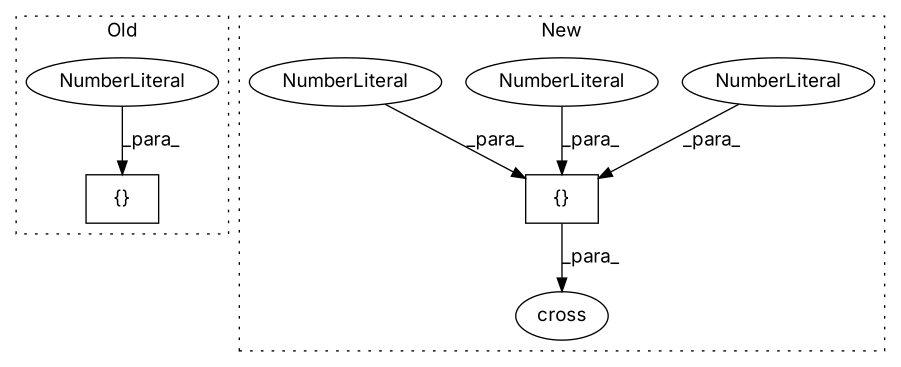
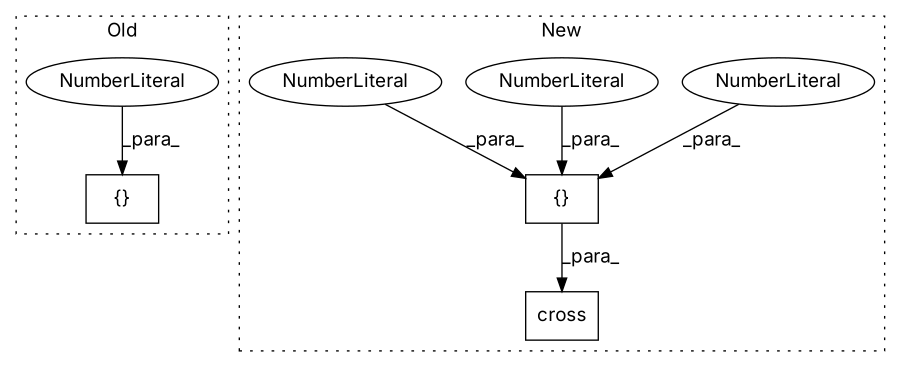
(562, 316) -> (562, 316)
